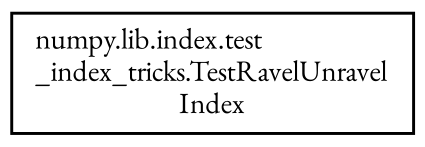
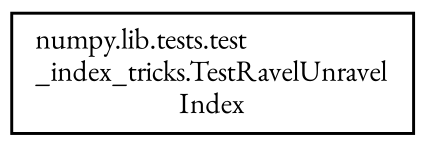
(213, 73) -> (213, 73)
